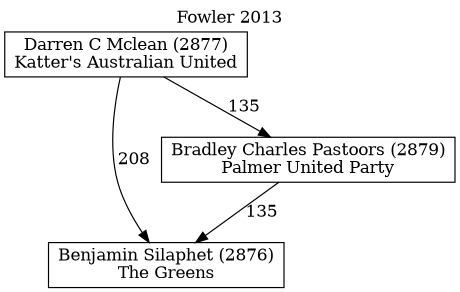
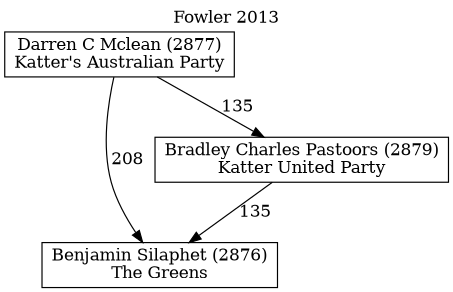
(126, 54) -> (120, 54)
(308, 160) -> (302, 160)
